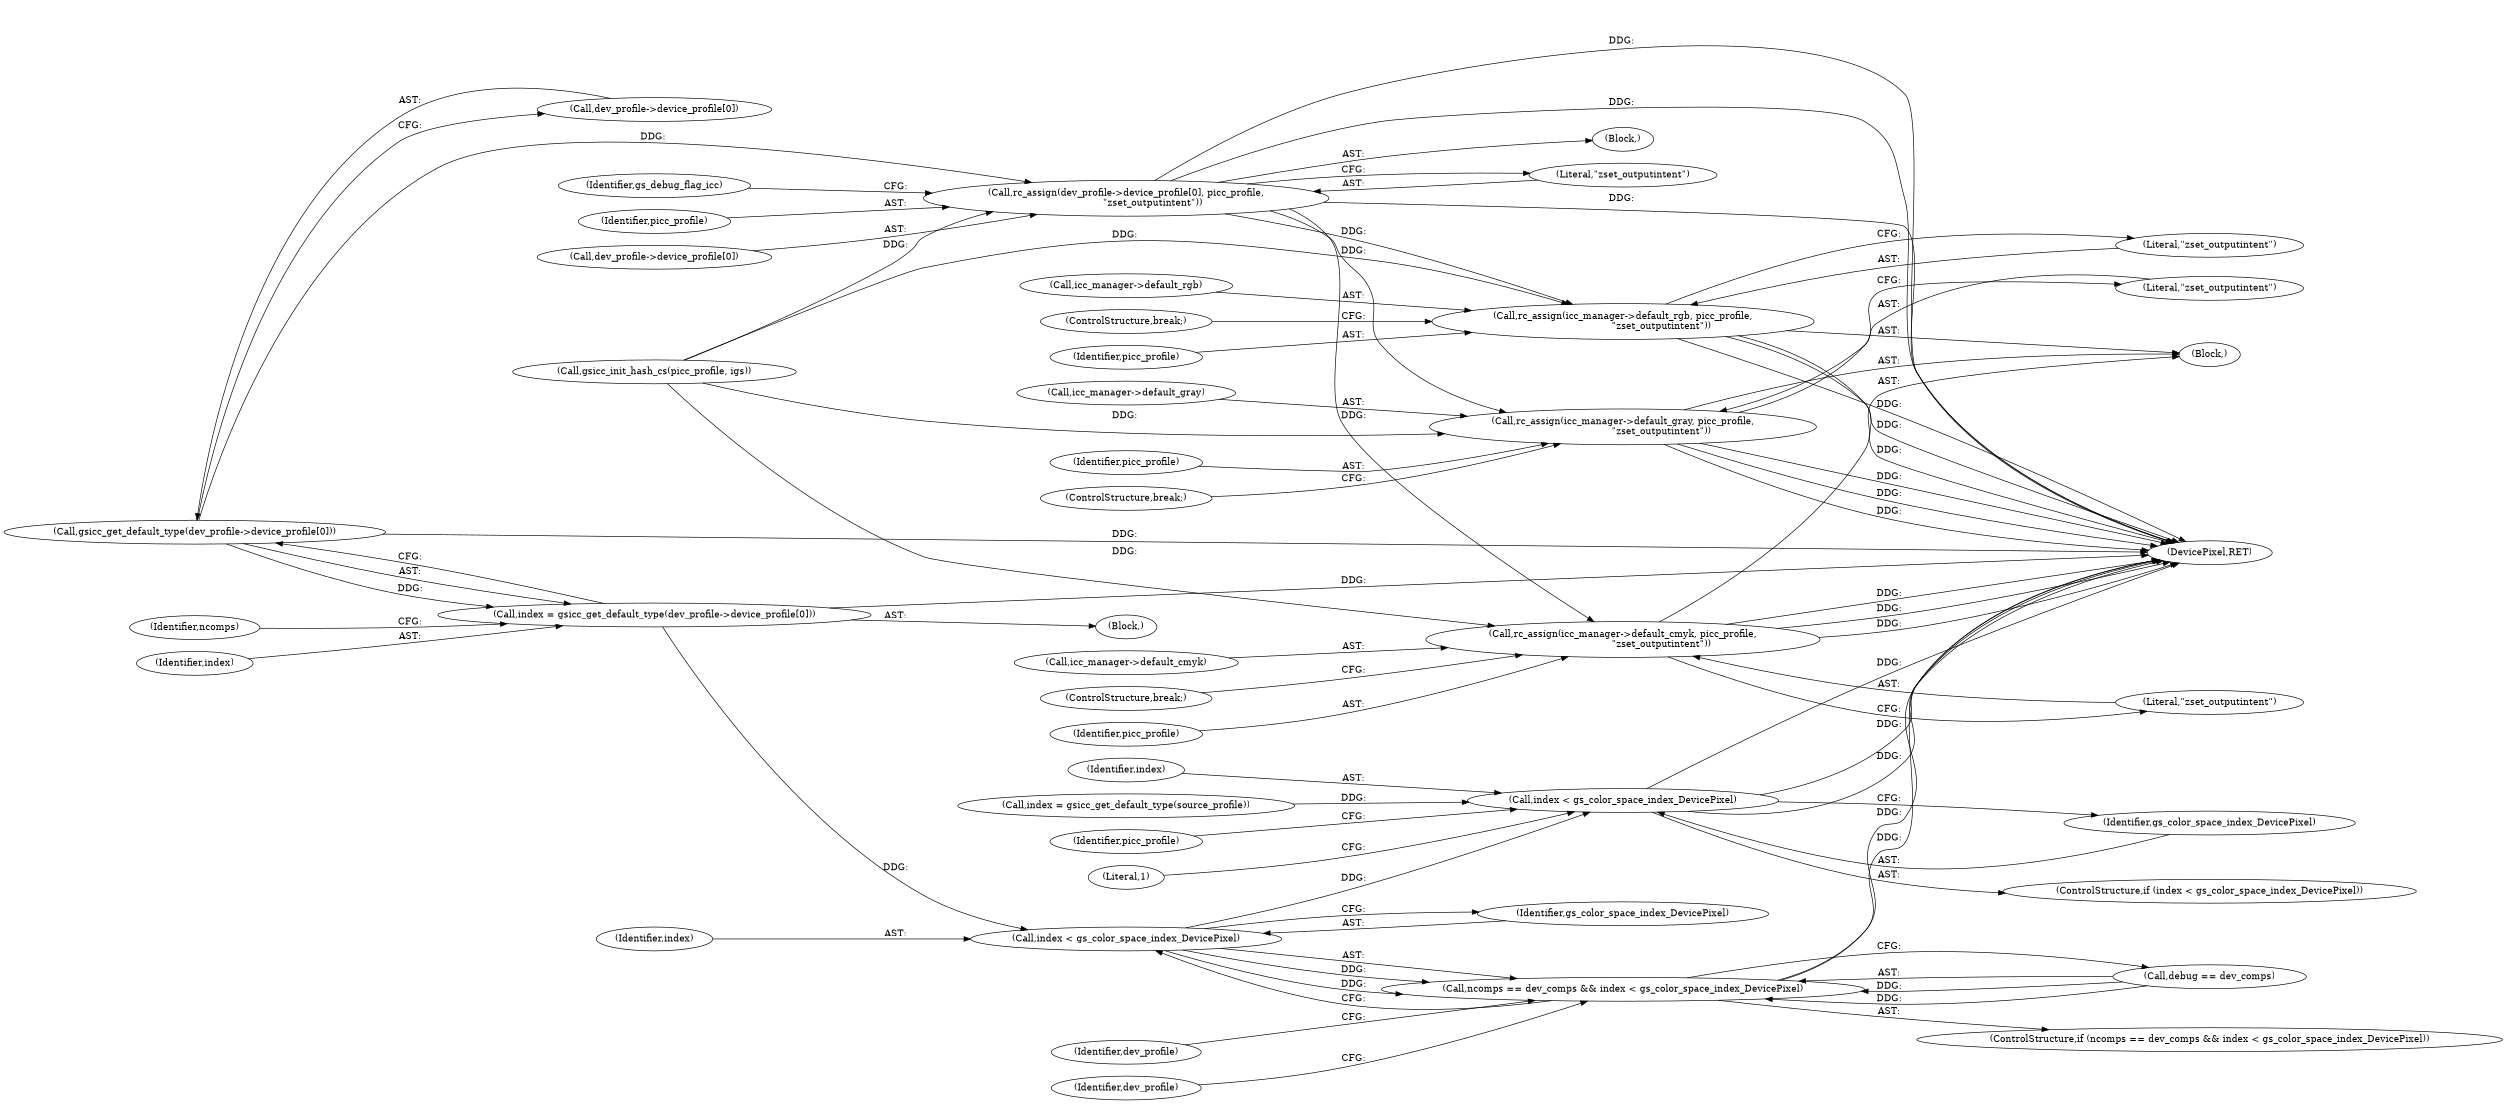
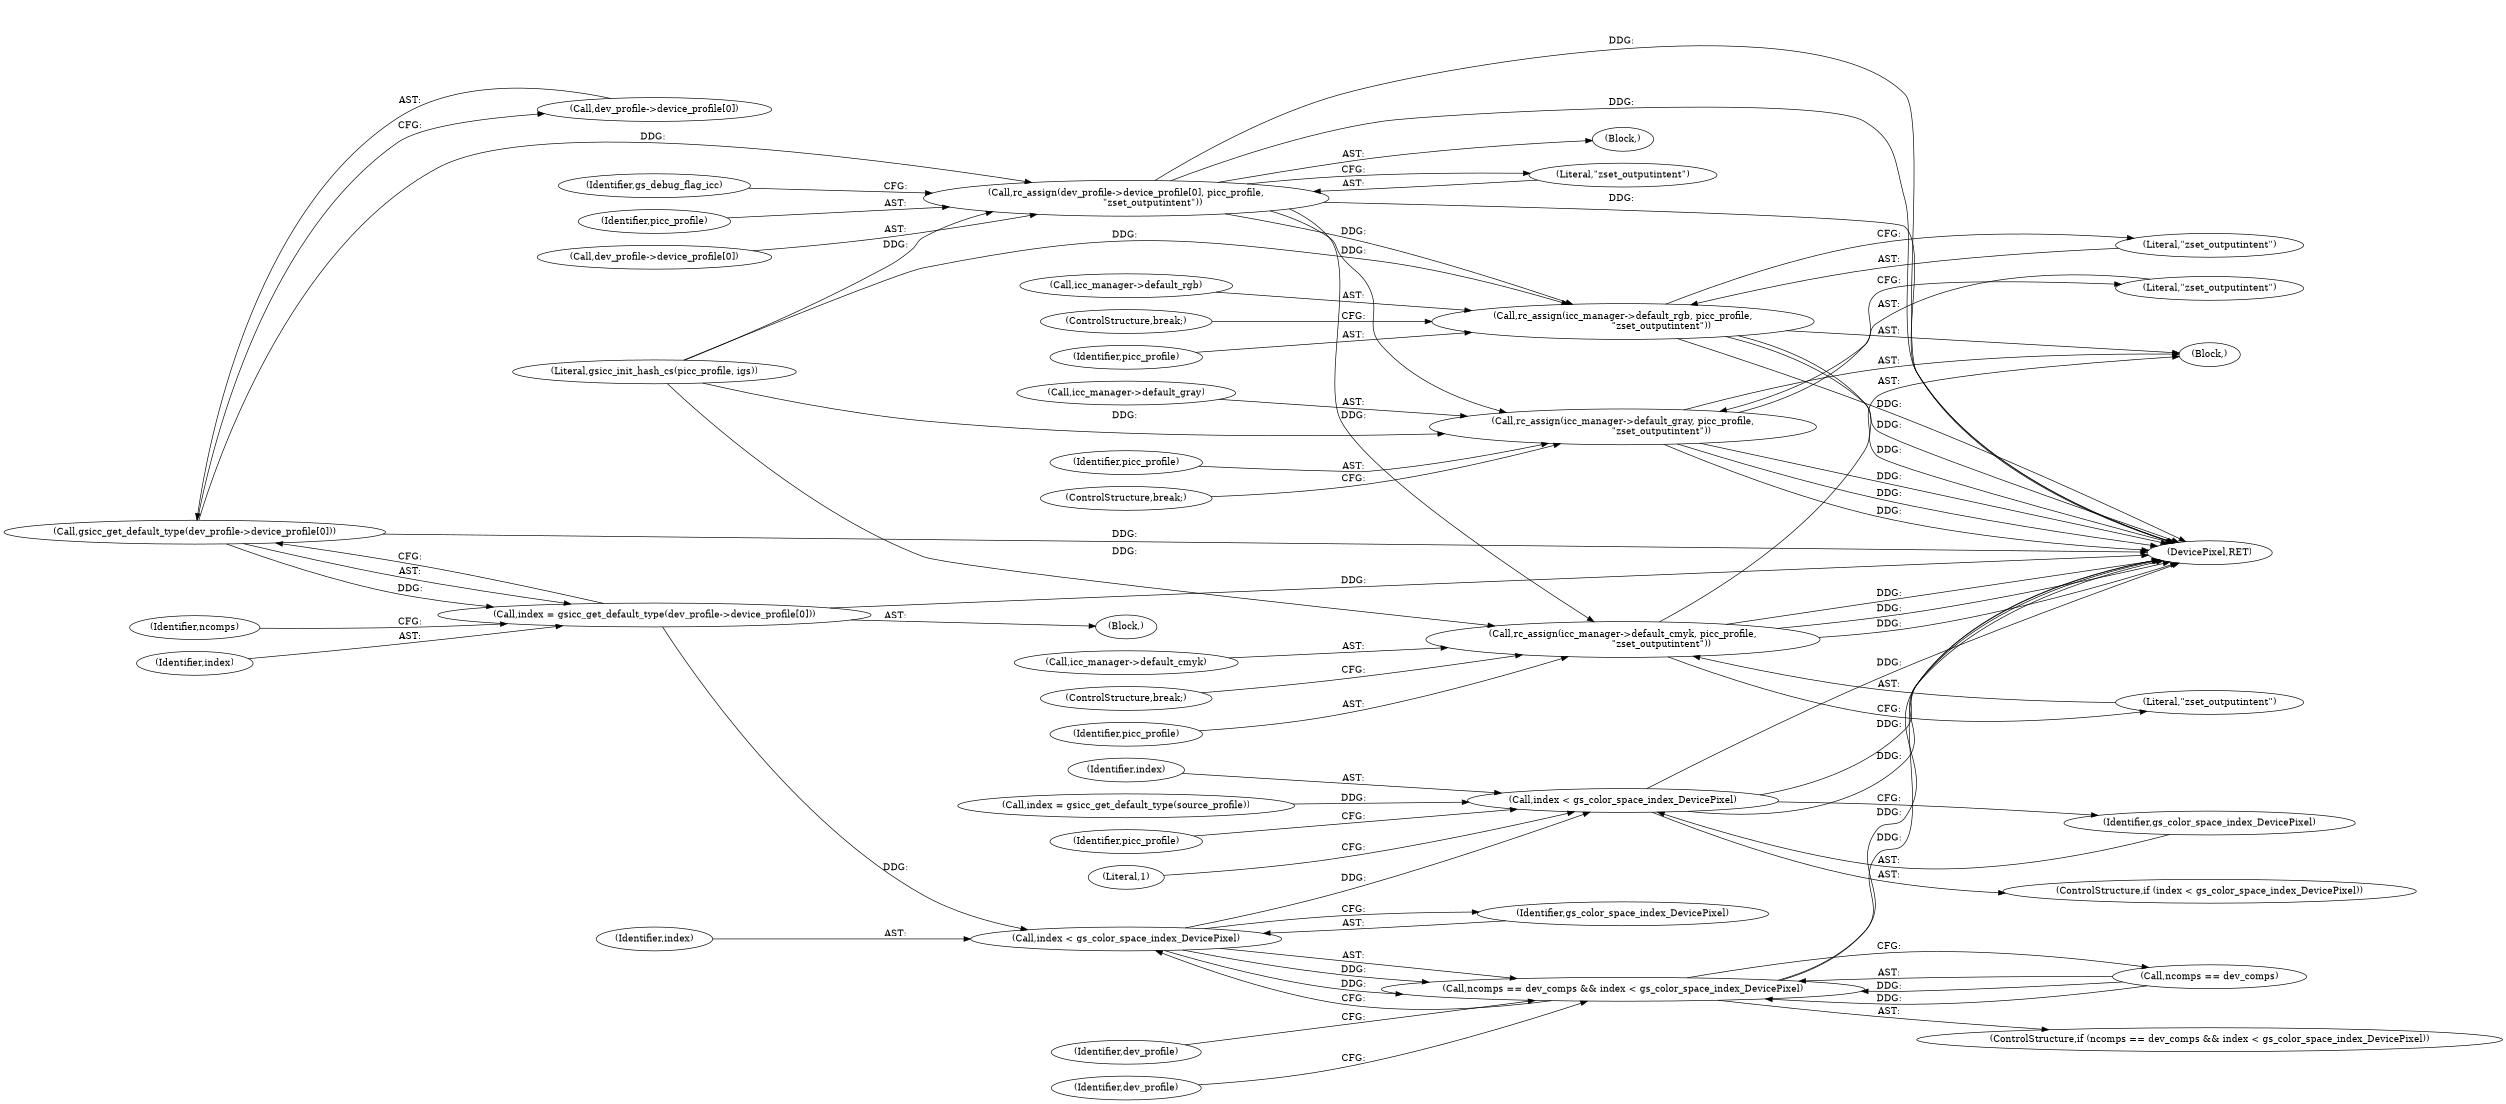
(654, 372) -> (654, 372)
(2210, 977) -> (2210, 977)
